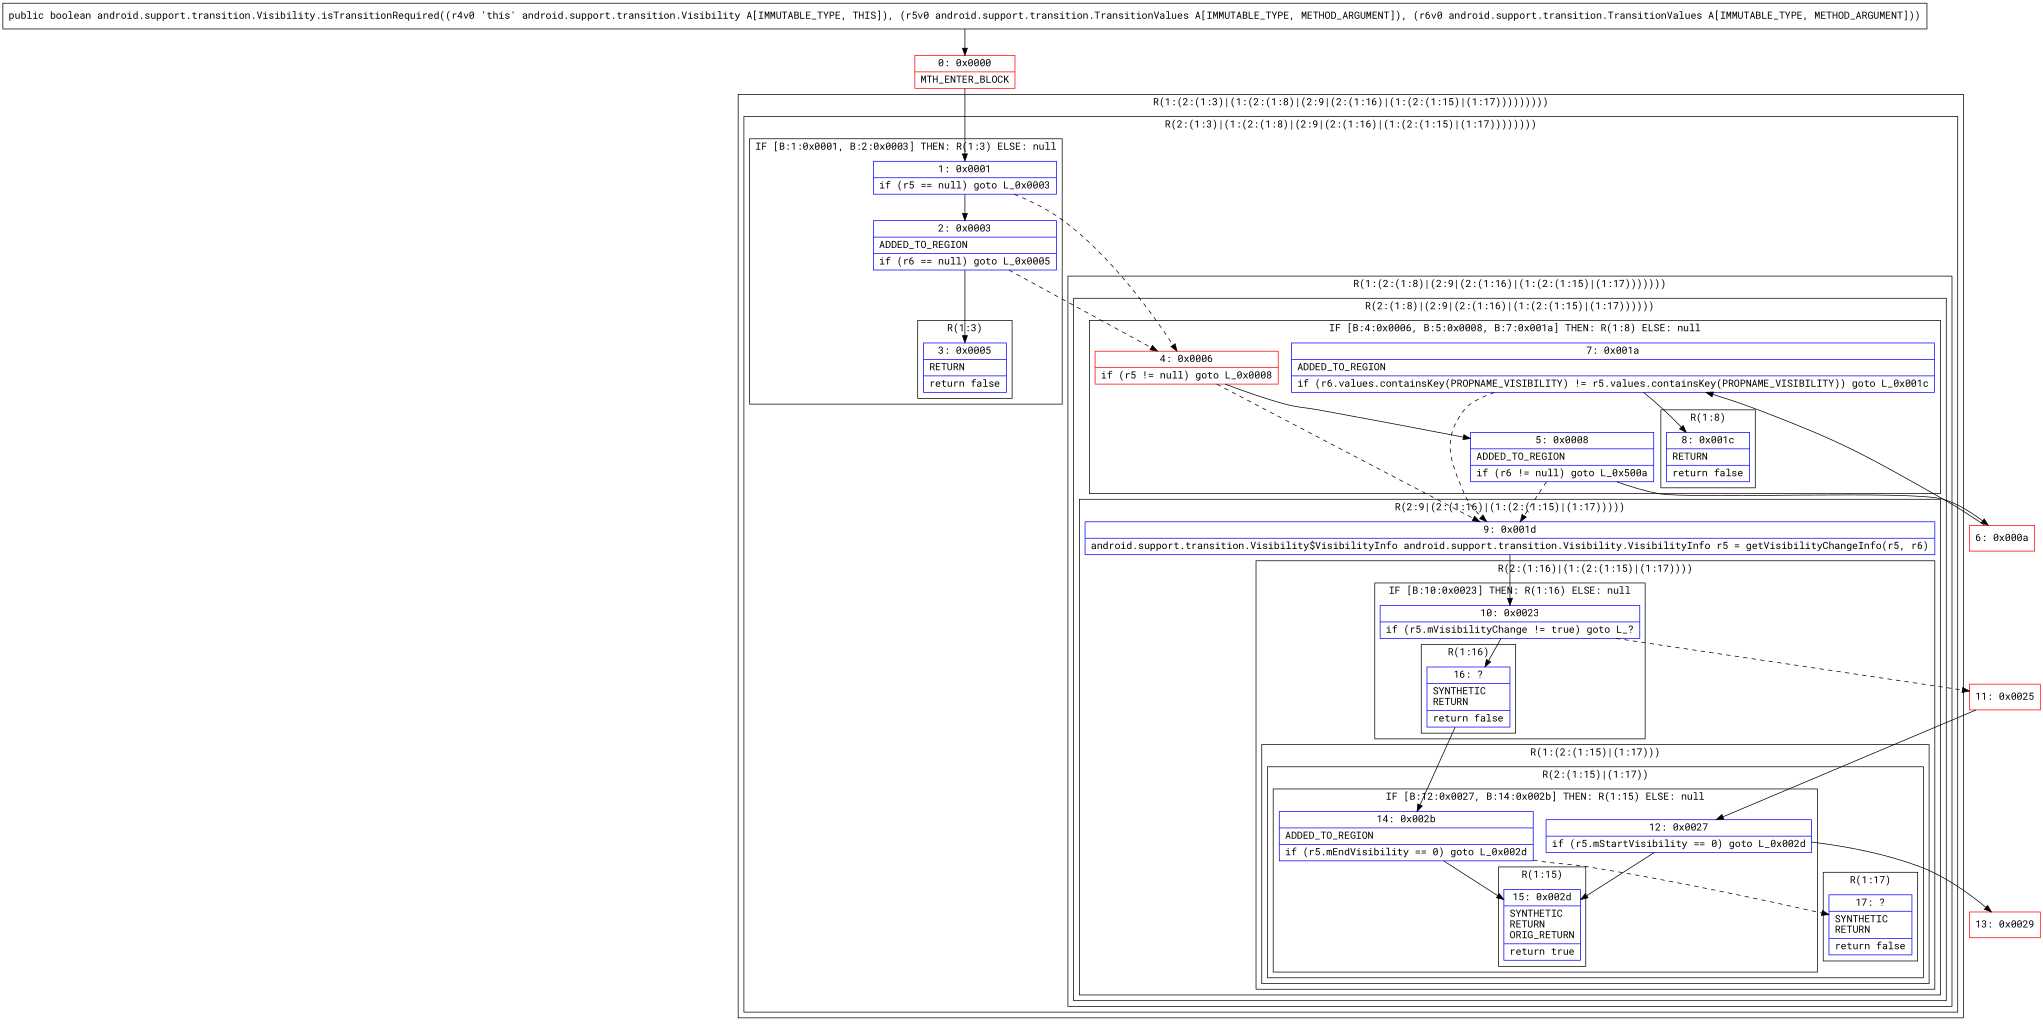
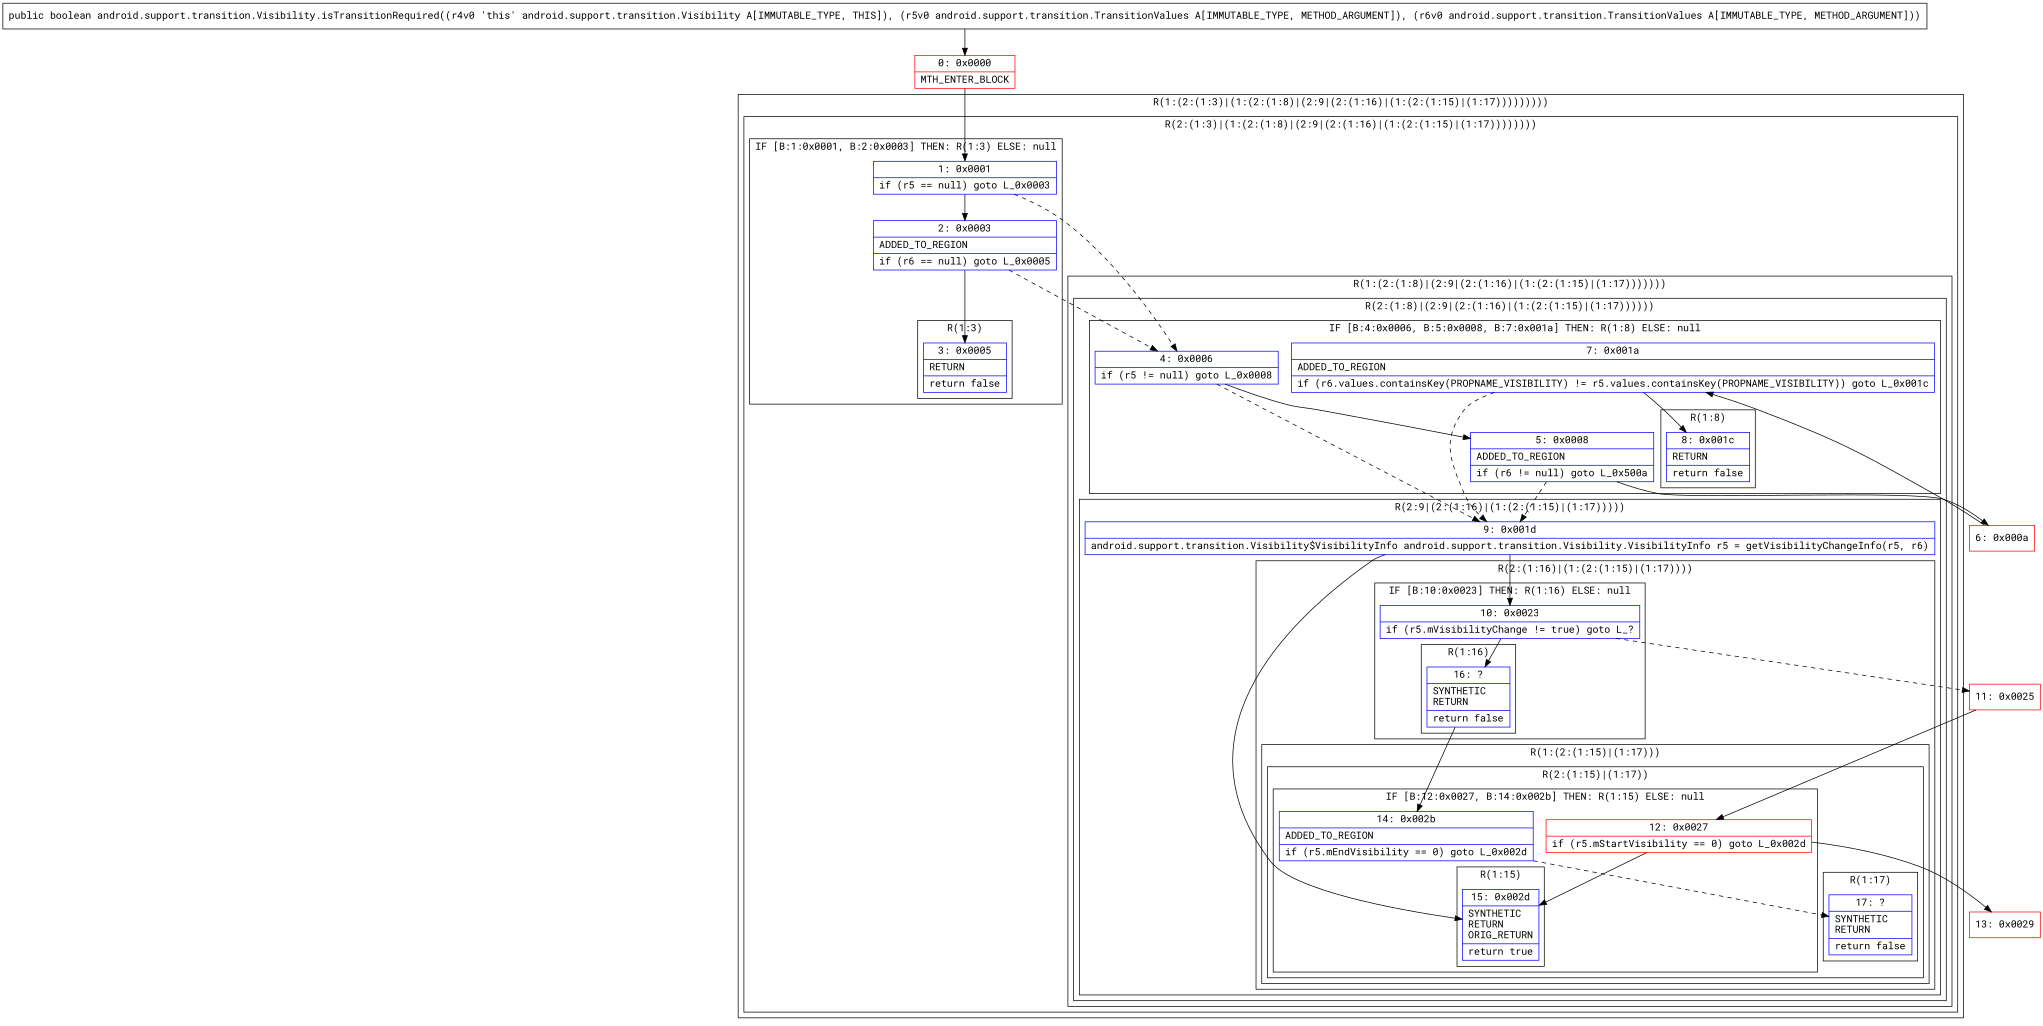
(1187, 368) -> (1187, 368)
(1679, 836) -> (1679, 836)
(1471, 878) -> (1234, 779)
